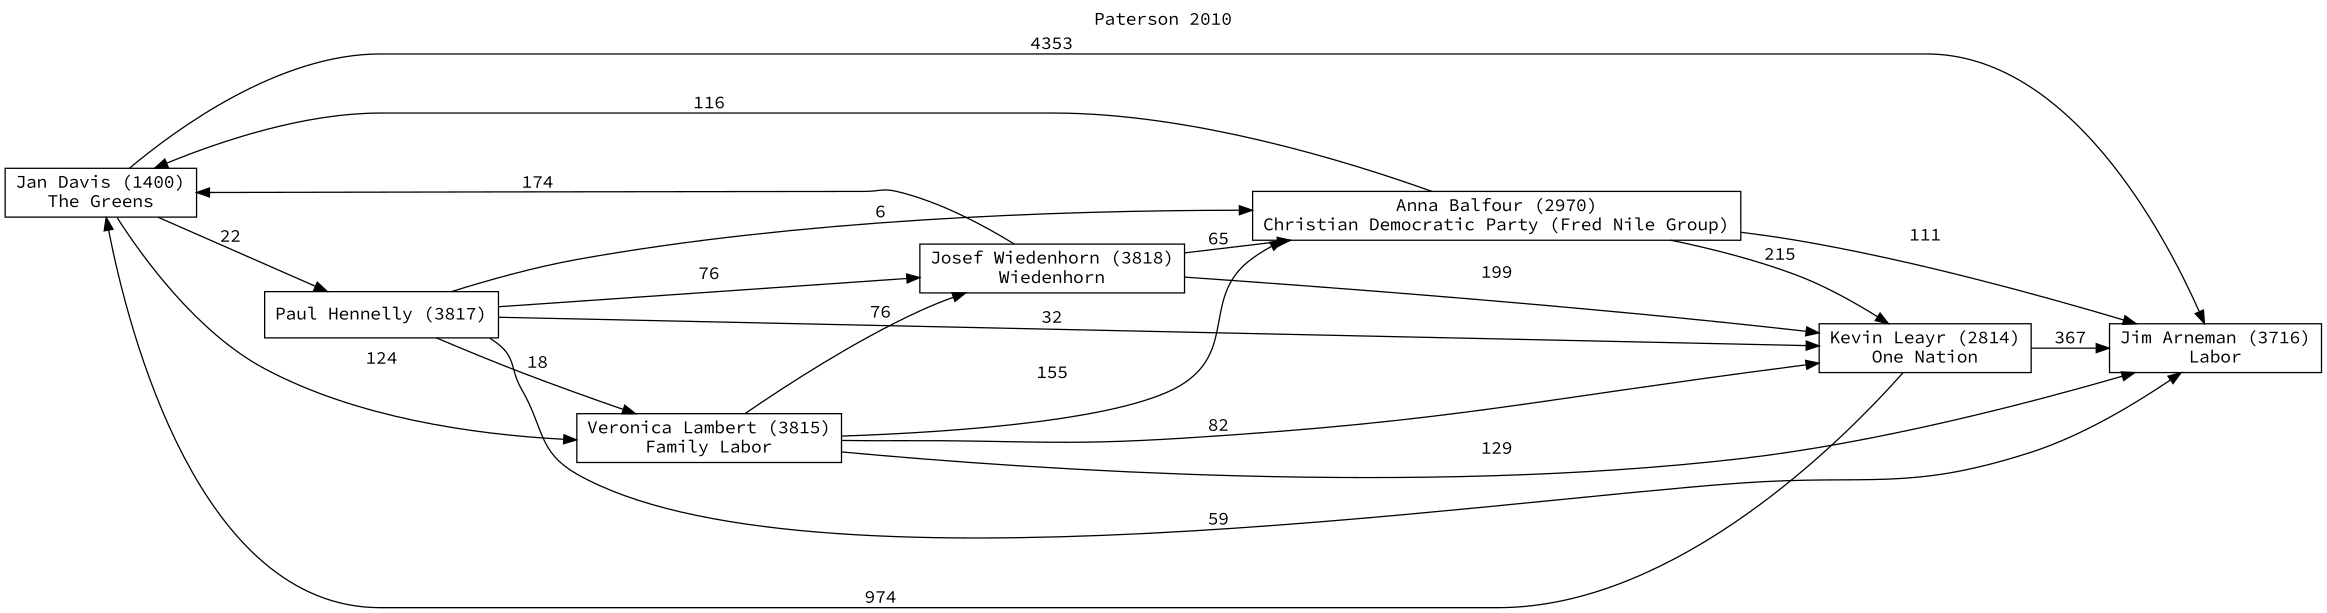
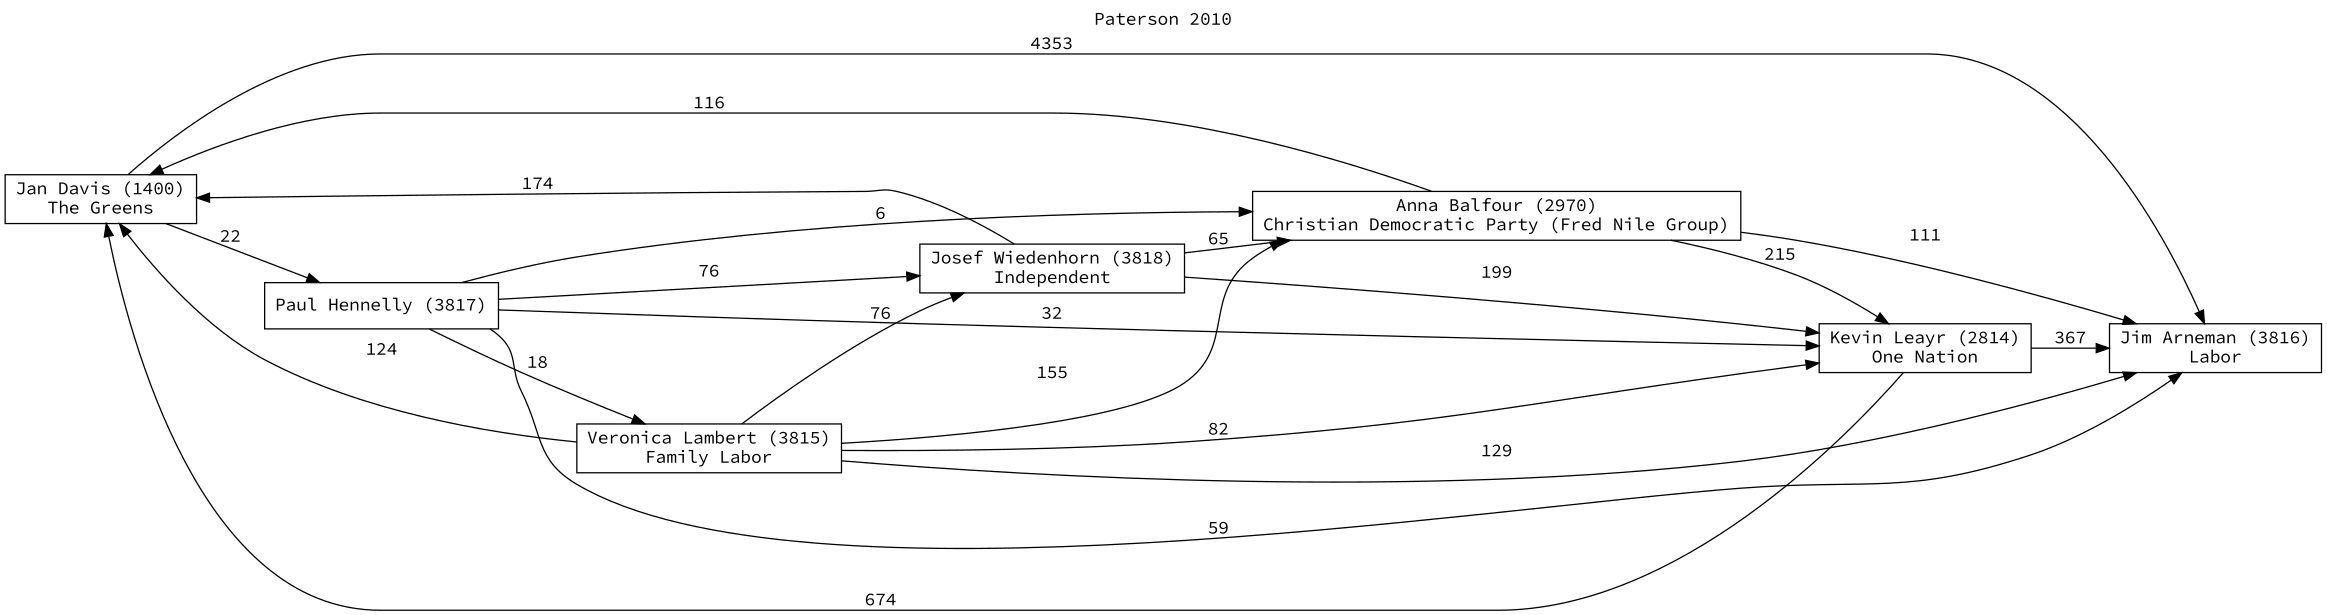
(1052, 269) -> (1052, 269)
(2216, 348) -> (2216, 348)
(308, 389) -> (327, 388)
(881, 598) -> (881, 601)
